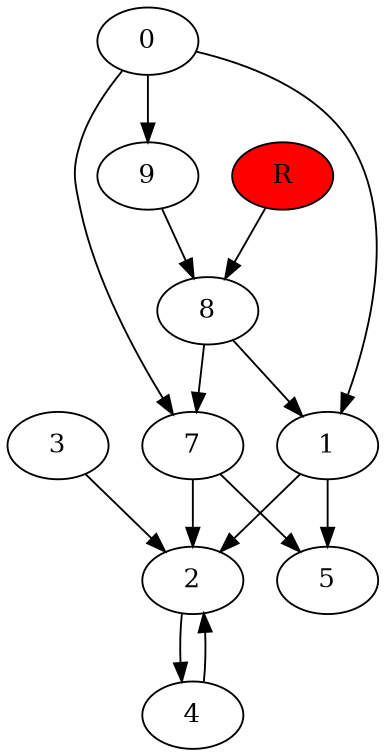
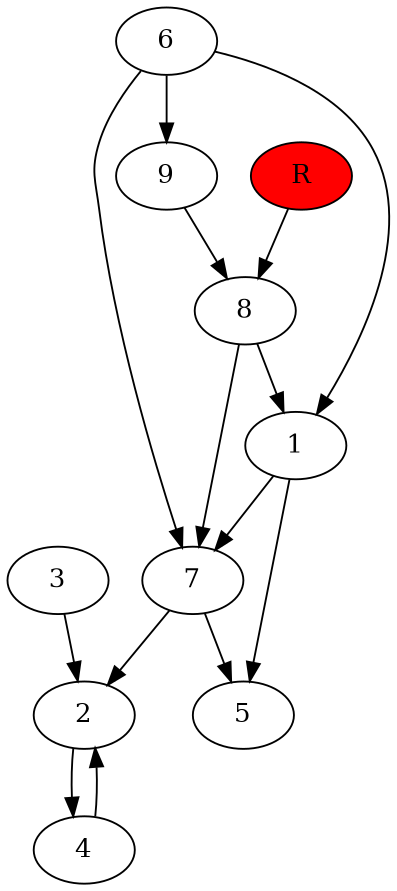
(148, 41) -> (167, 41)
(269, 505) -> (250, 506)
